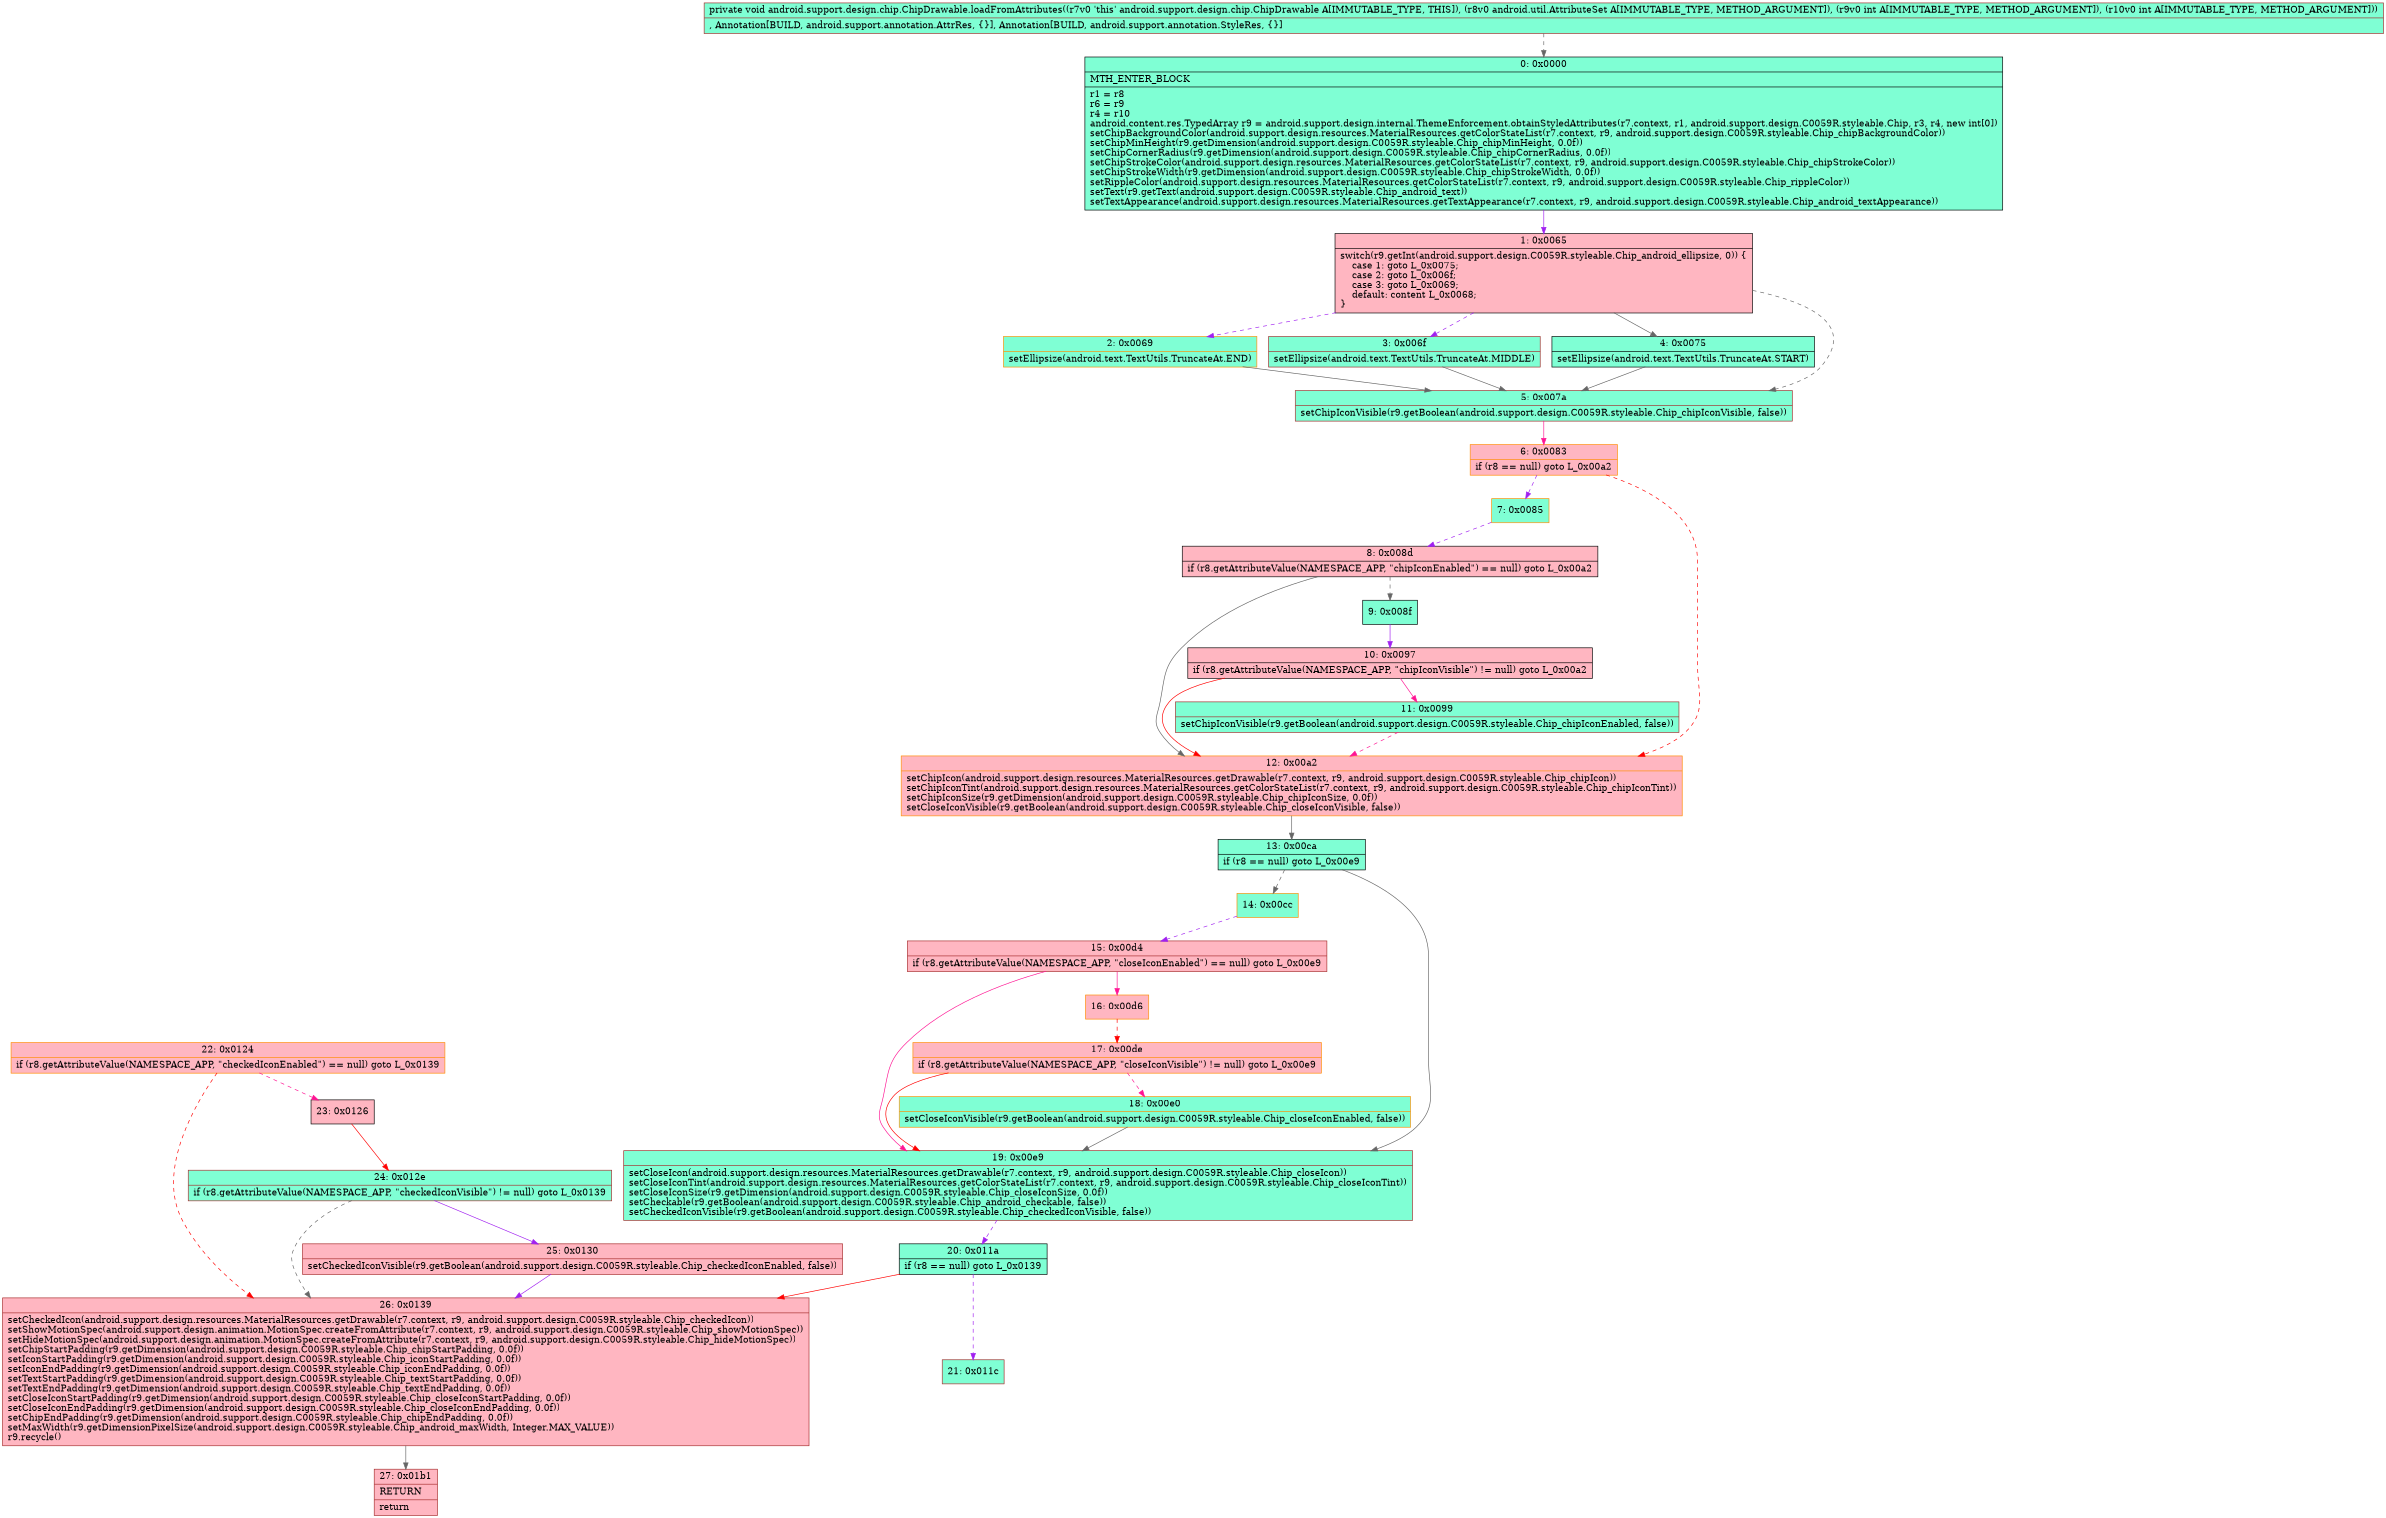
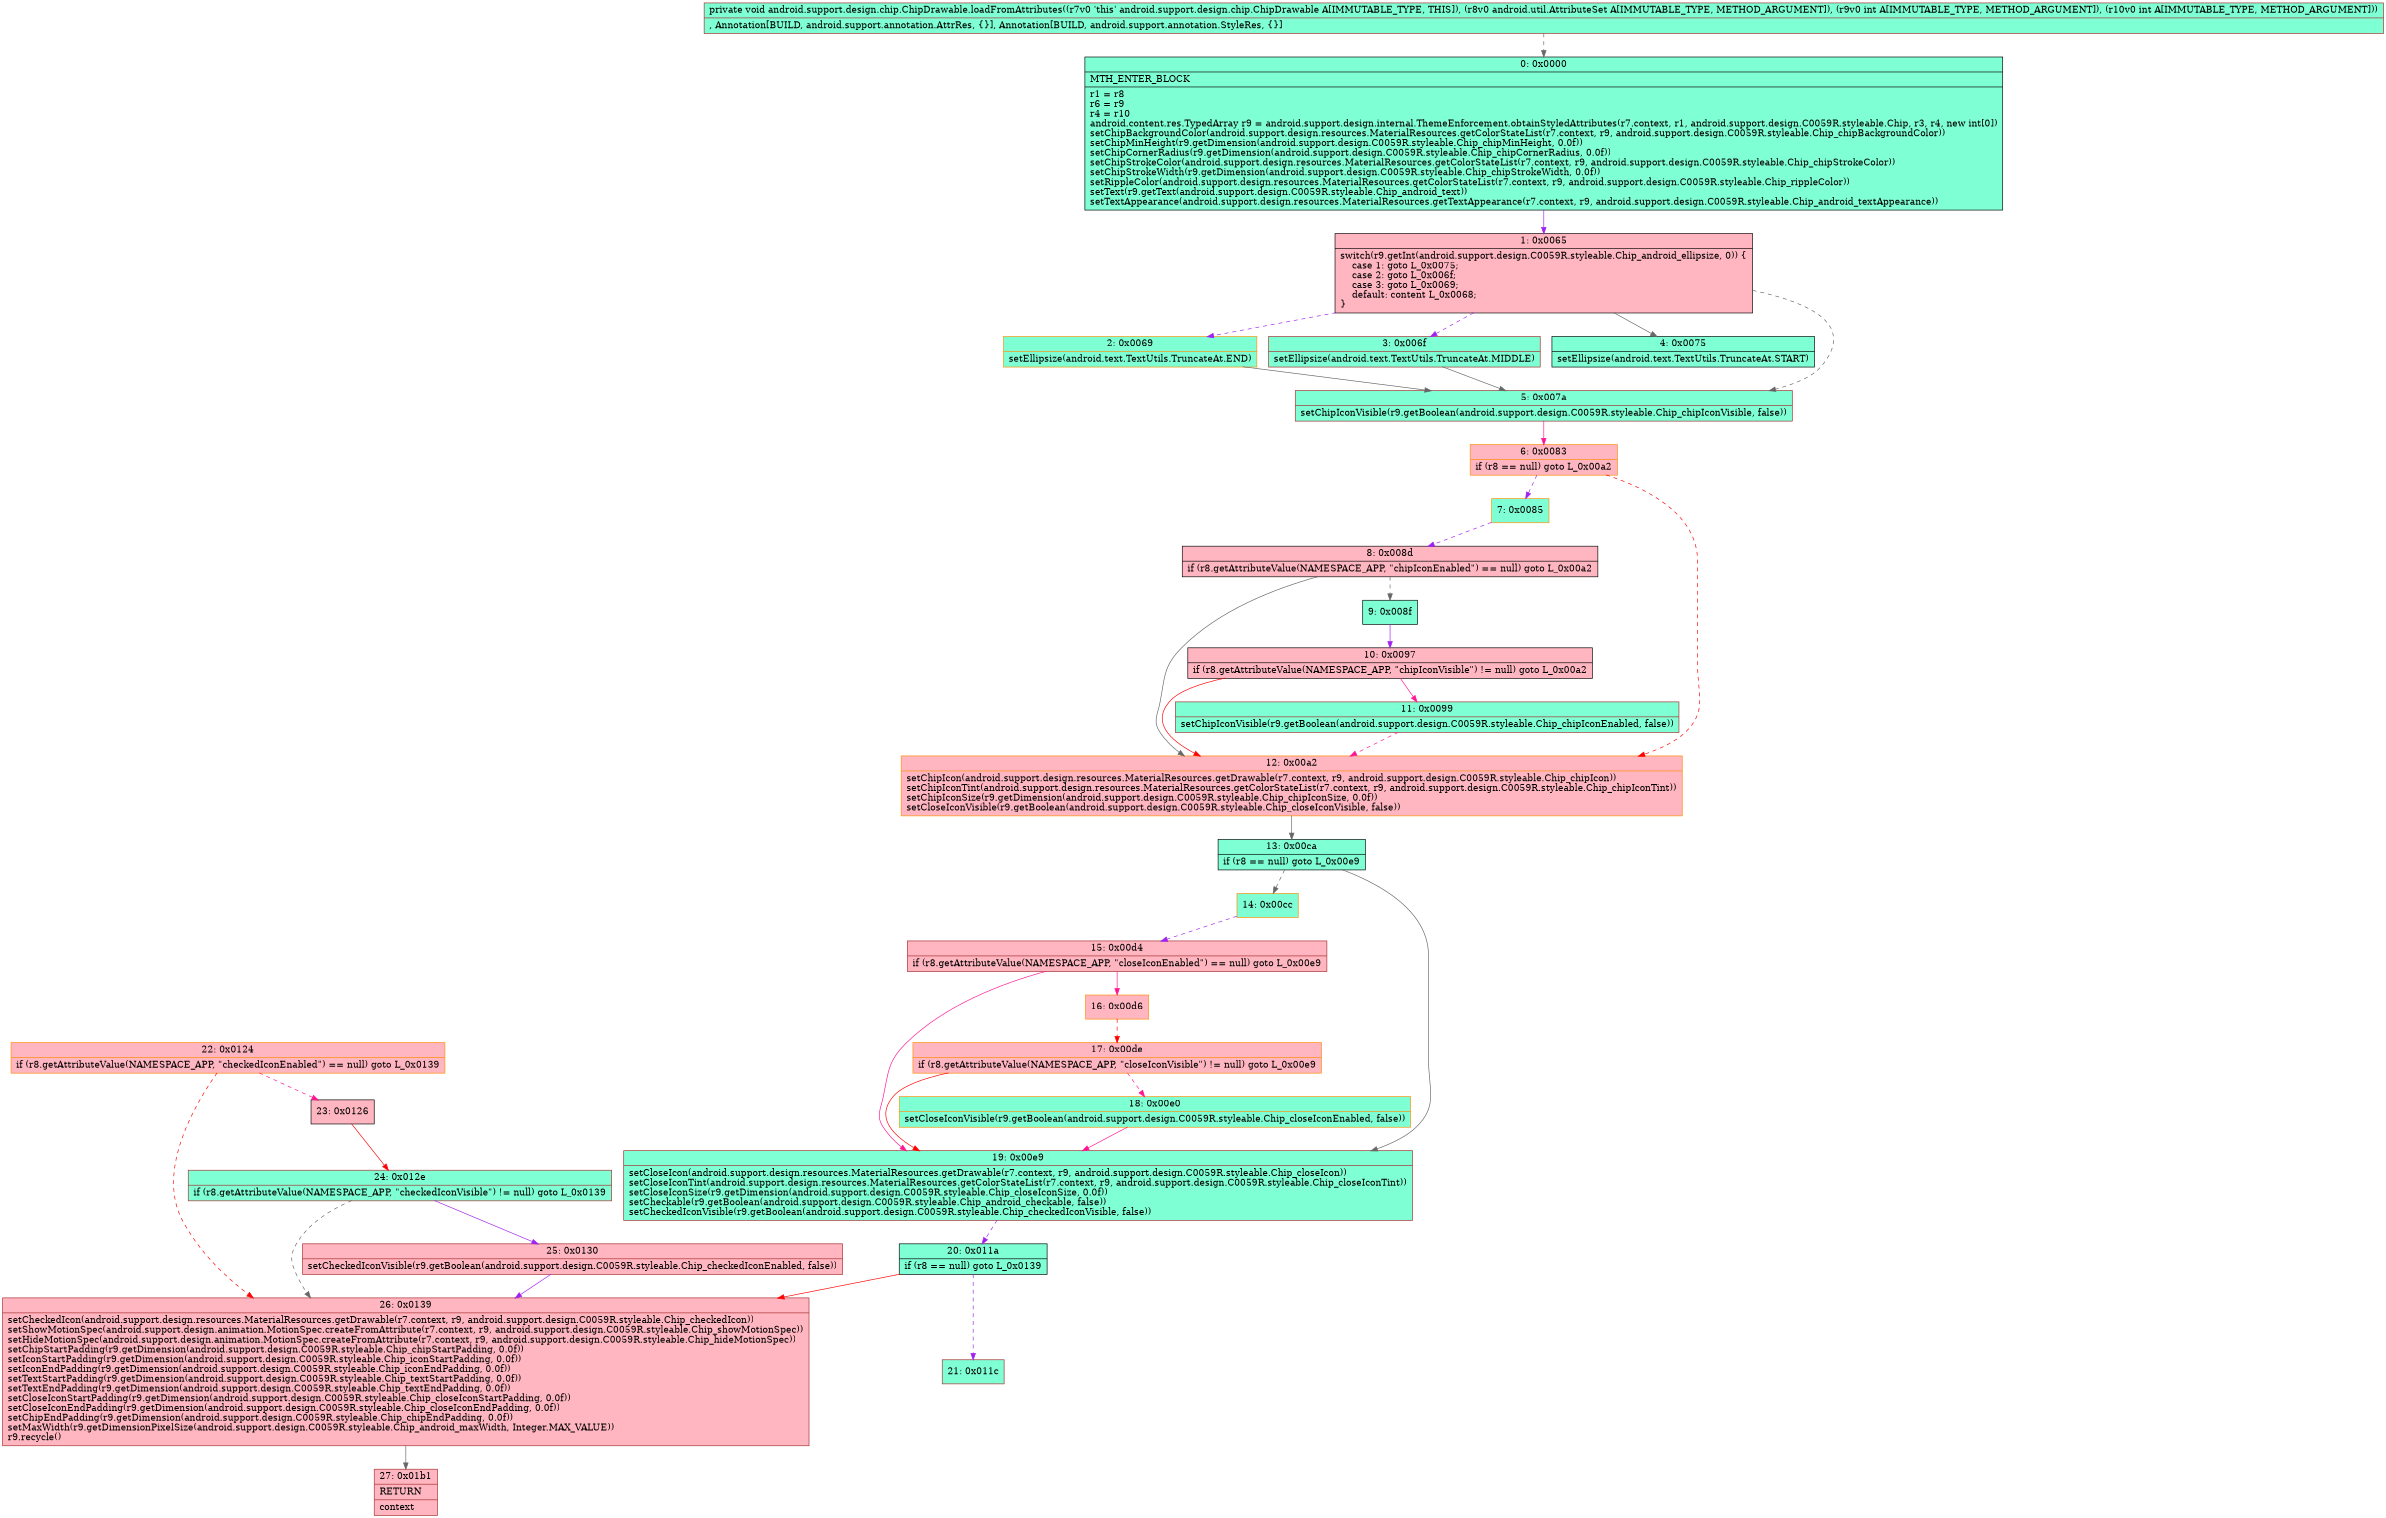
(1617, 378) -> none
(1108, 1137) -> (1108, 1137)
(394, 1507) -> (397, 1507)
